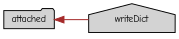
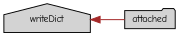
(76, 20) -> (112, 20)
